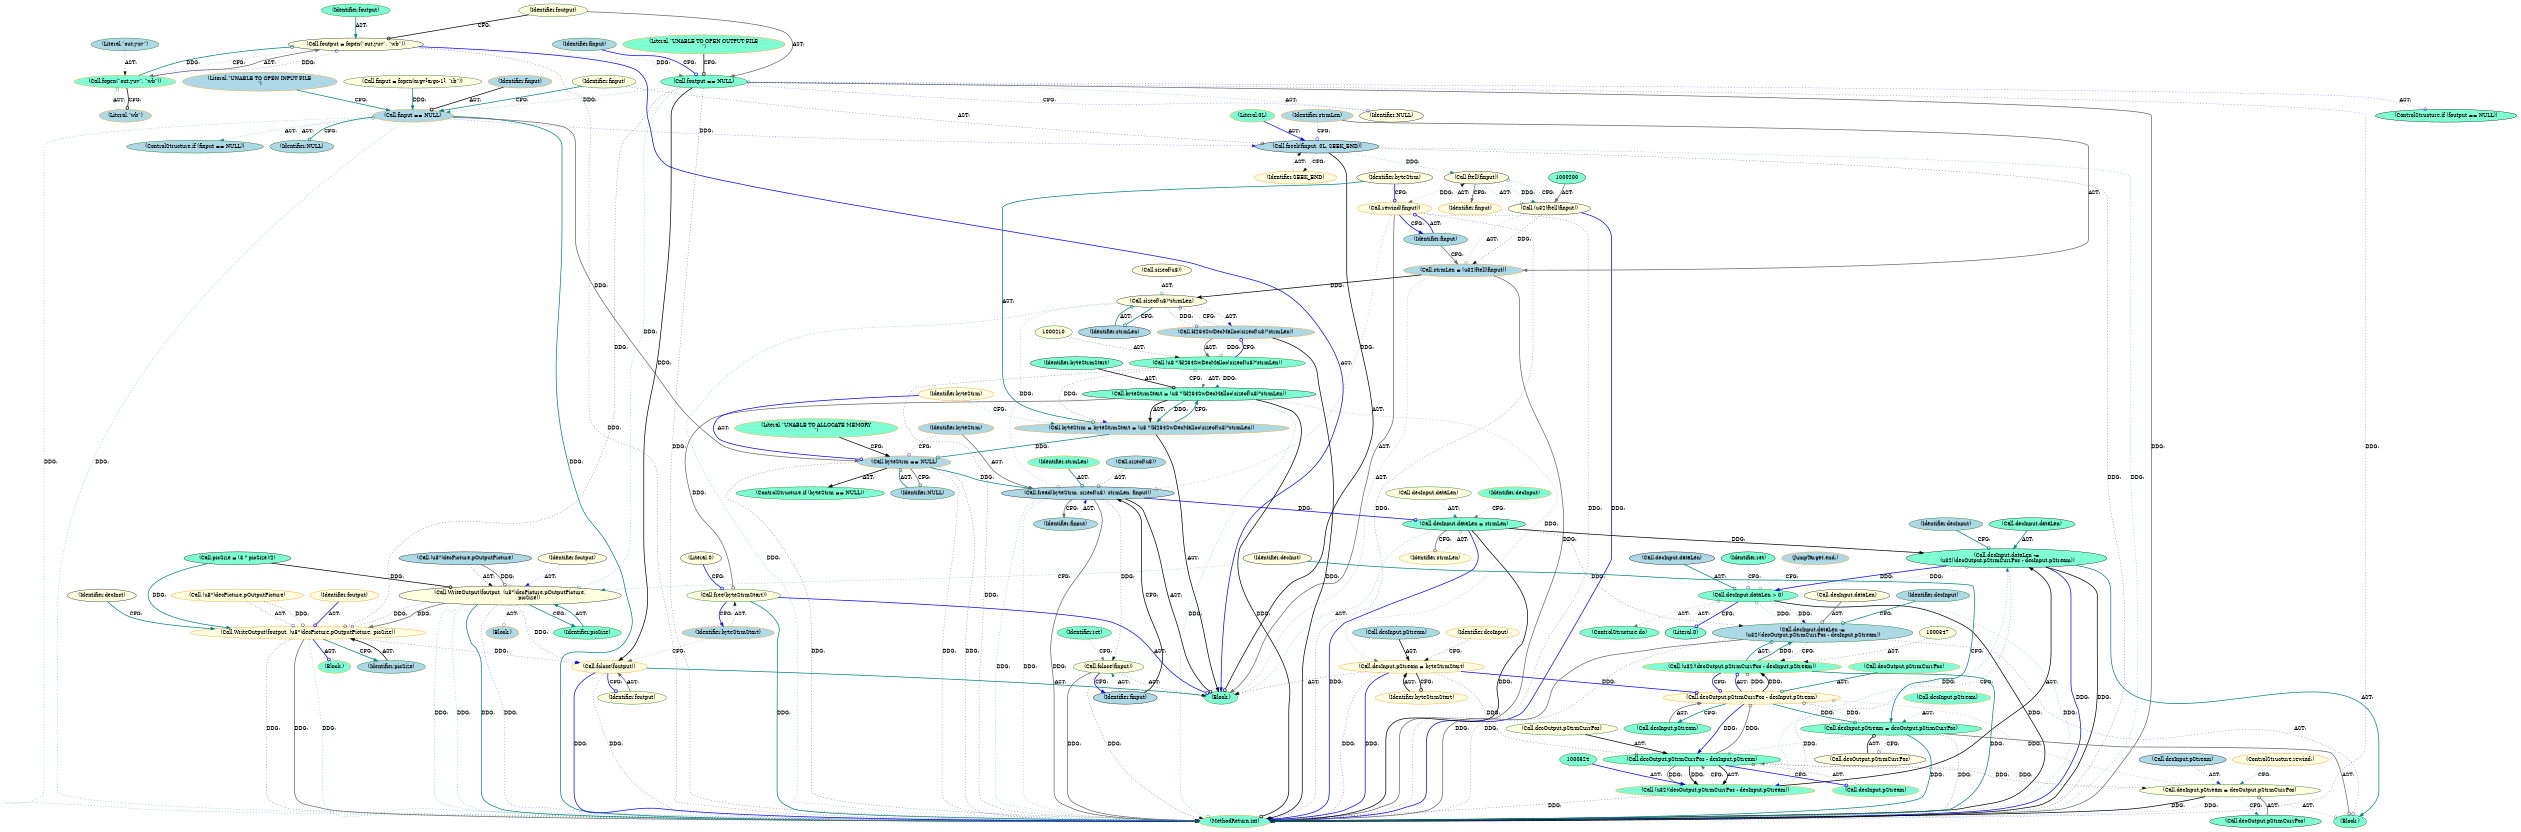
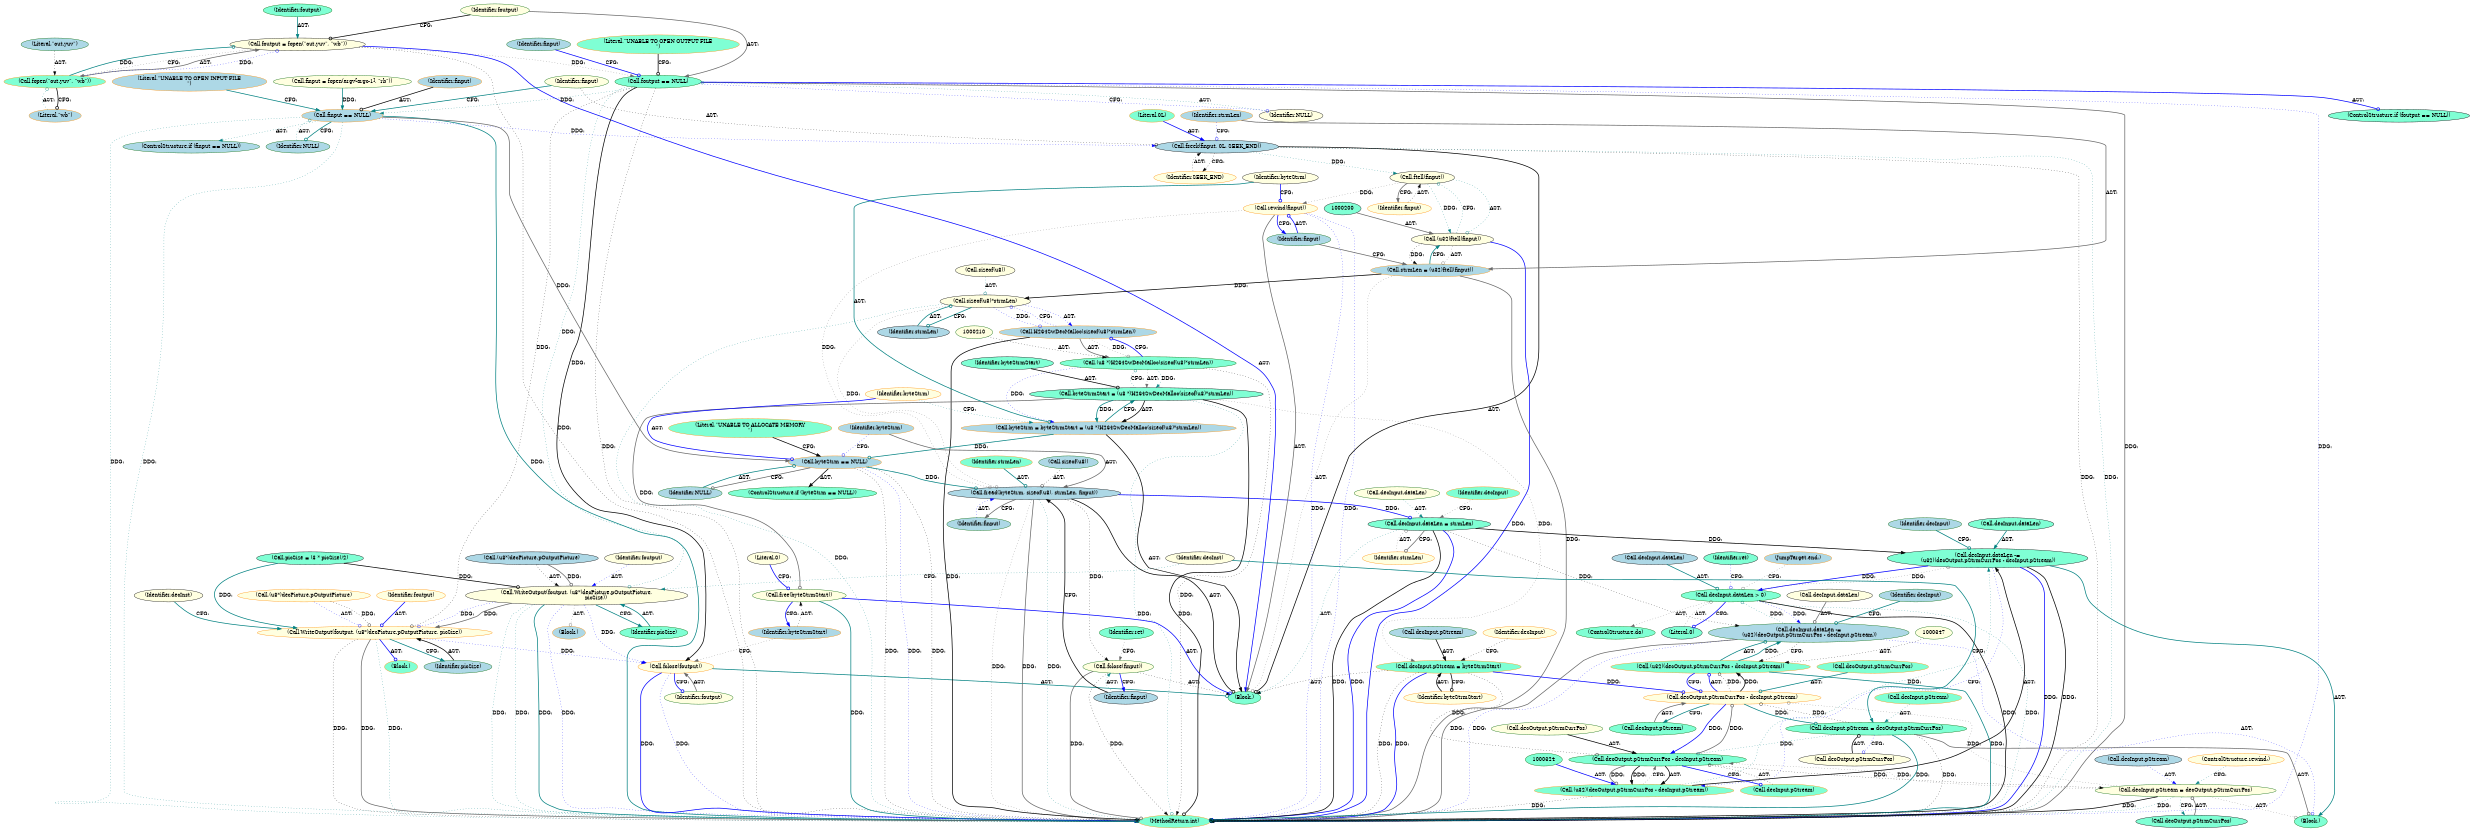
(1586, 86) -> (1540, 86)
none -> (1431, 255)
(1412, 667) -> (1449, 667)
